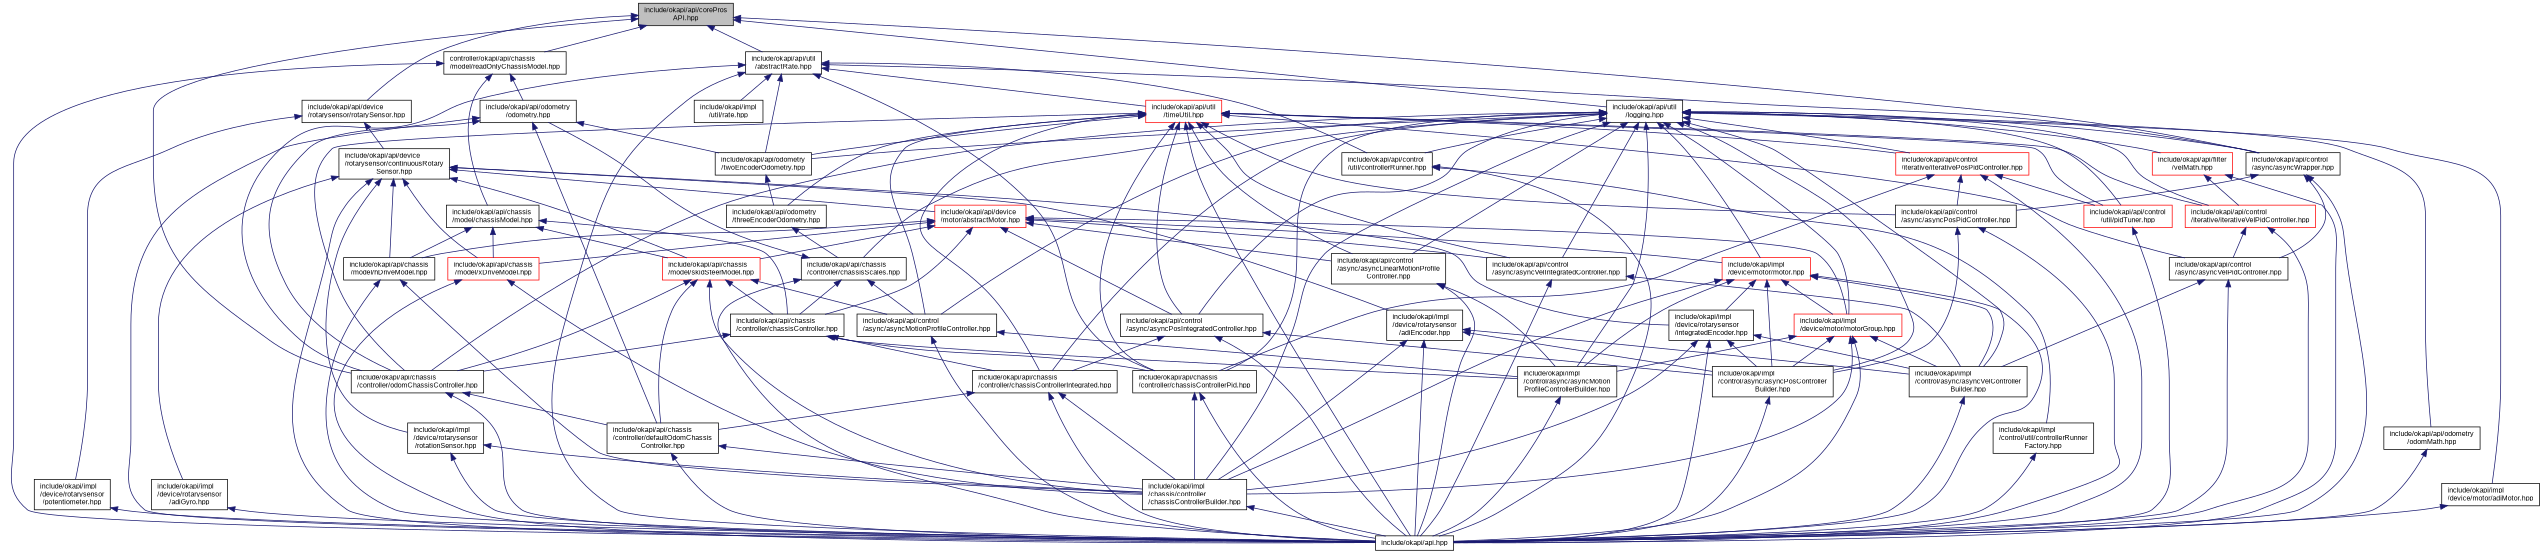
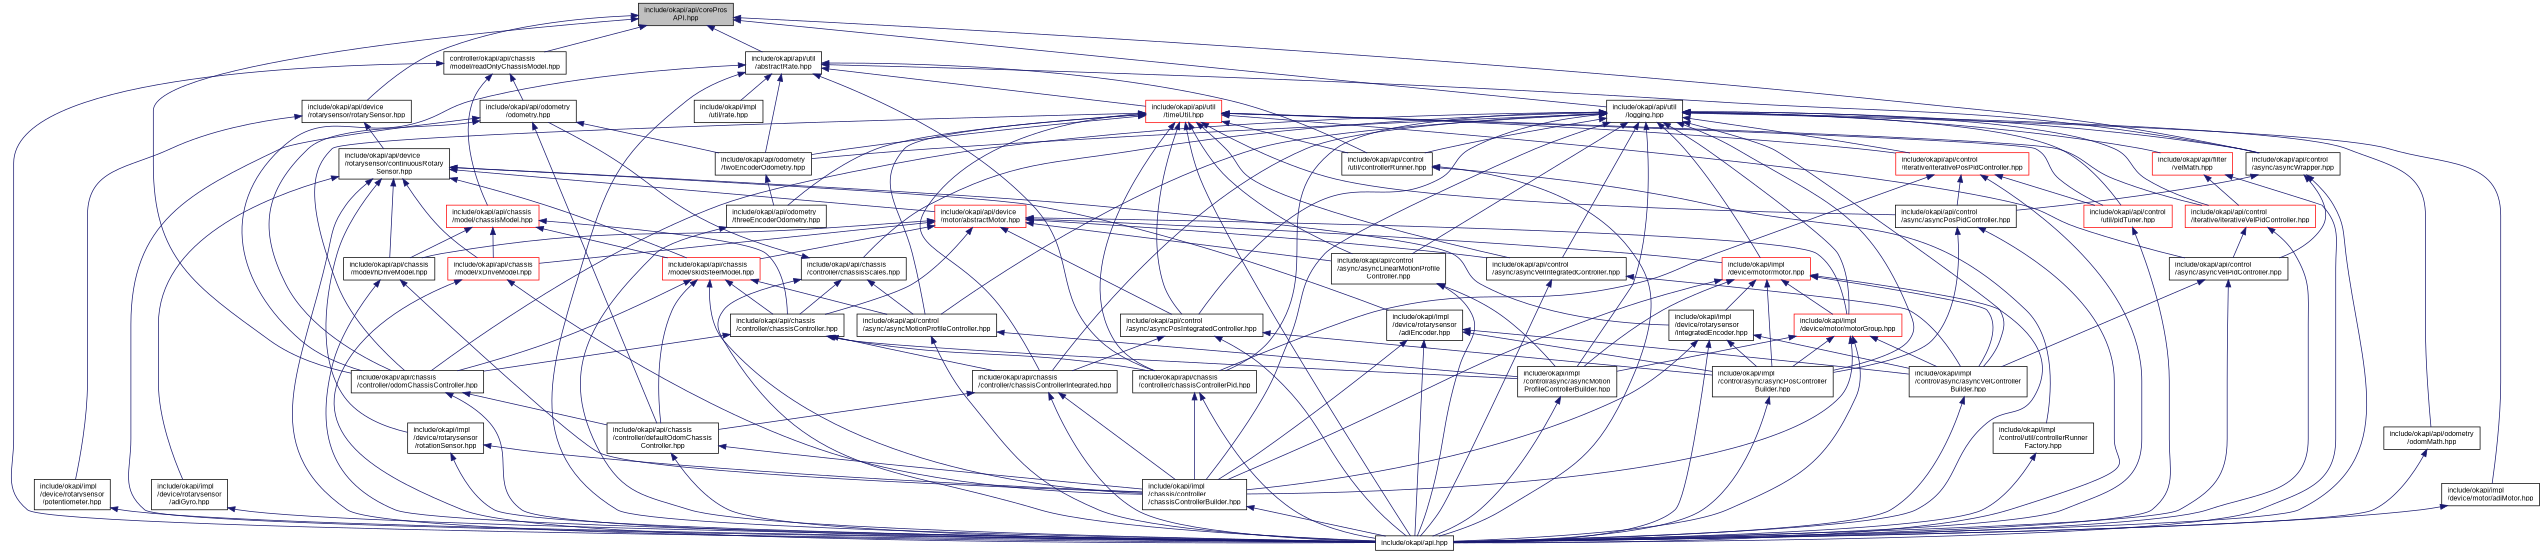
none -> (1286, 137)
(493, 216) -> (493, 216)
(816, 243) -> (720, 515)
